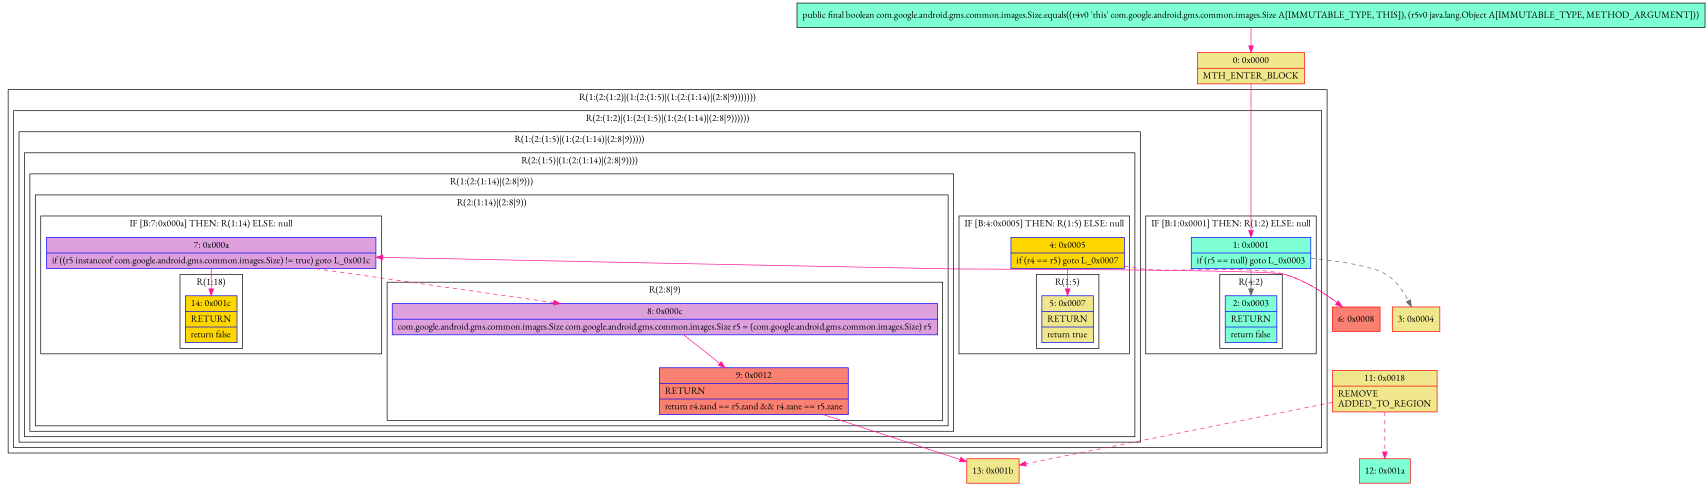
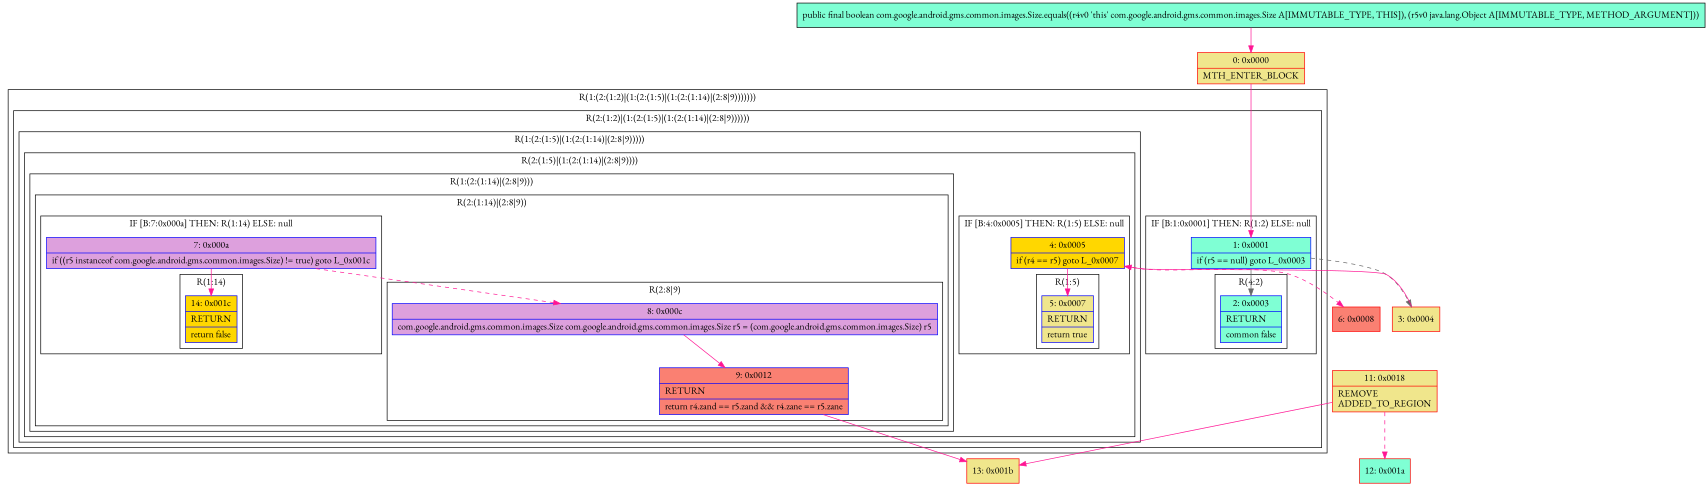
(867, 267) -> none
none -> (1295, 270)
(211, 282) -> (211, 282)
(1251, 334) -> (1251, 334)
(1179, 433) -> (1179, 433)
